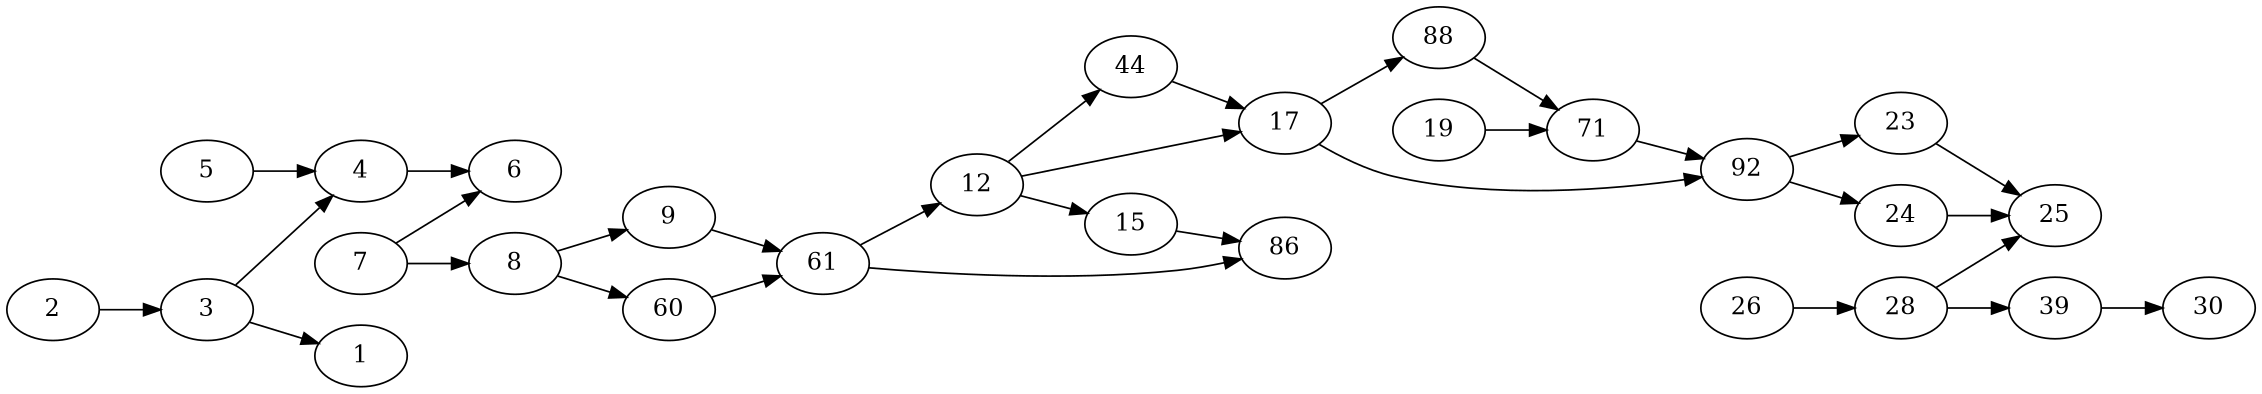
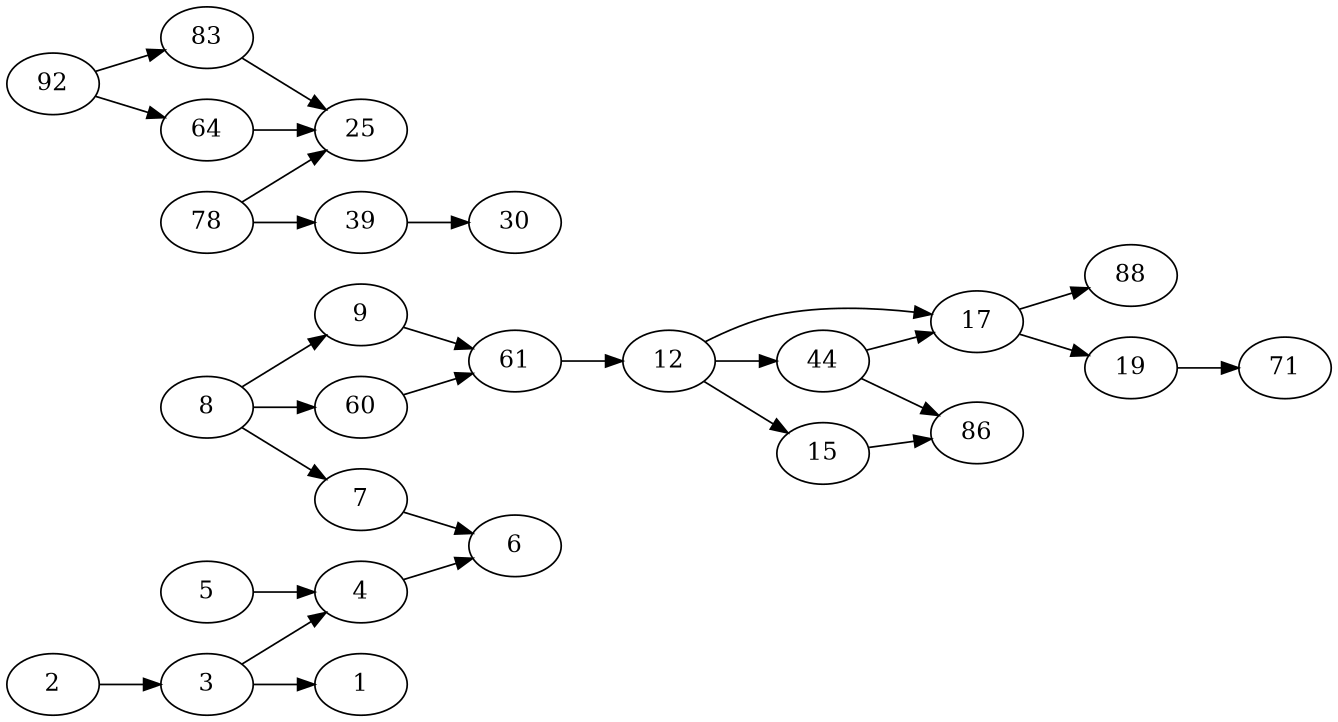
(1509, 79) -> none
(1901, 123) -> (207, 38)
(1662, 148) -> none
(1498, 190) -> (1046, 342)
(1901, 216) -> (207, 130)
(430, 264) -> (277, 449)
(1047, 276) -> (892, 393)
(1747, 308) -> none
(1901, 308) -> (207, 222)
